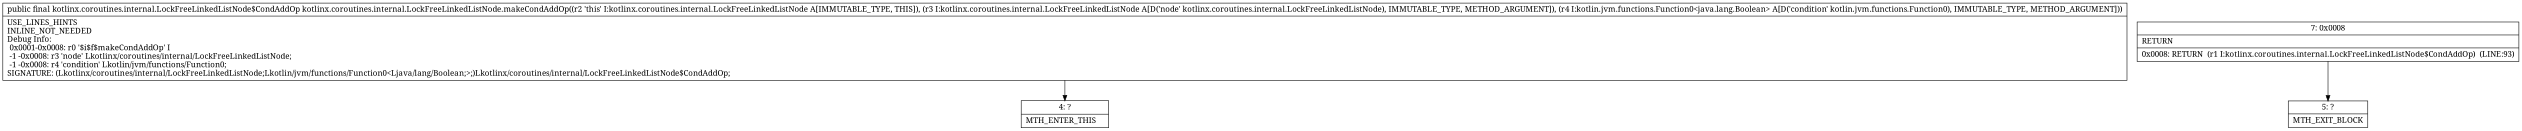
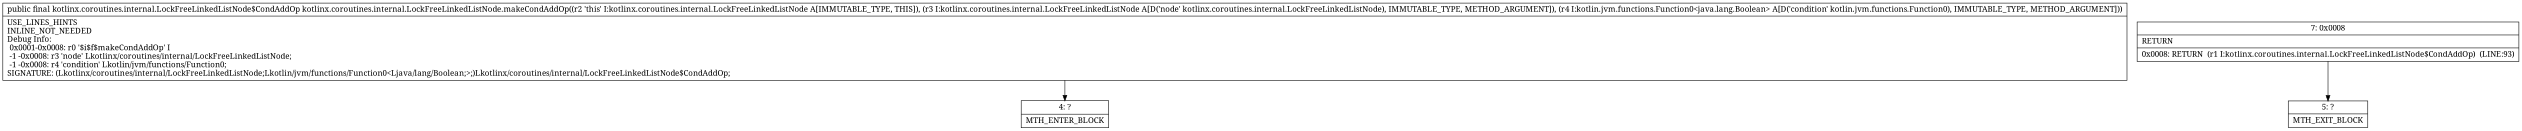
(1061, 121) -> (1065, 121)
